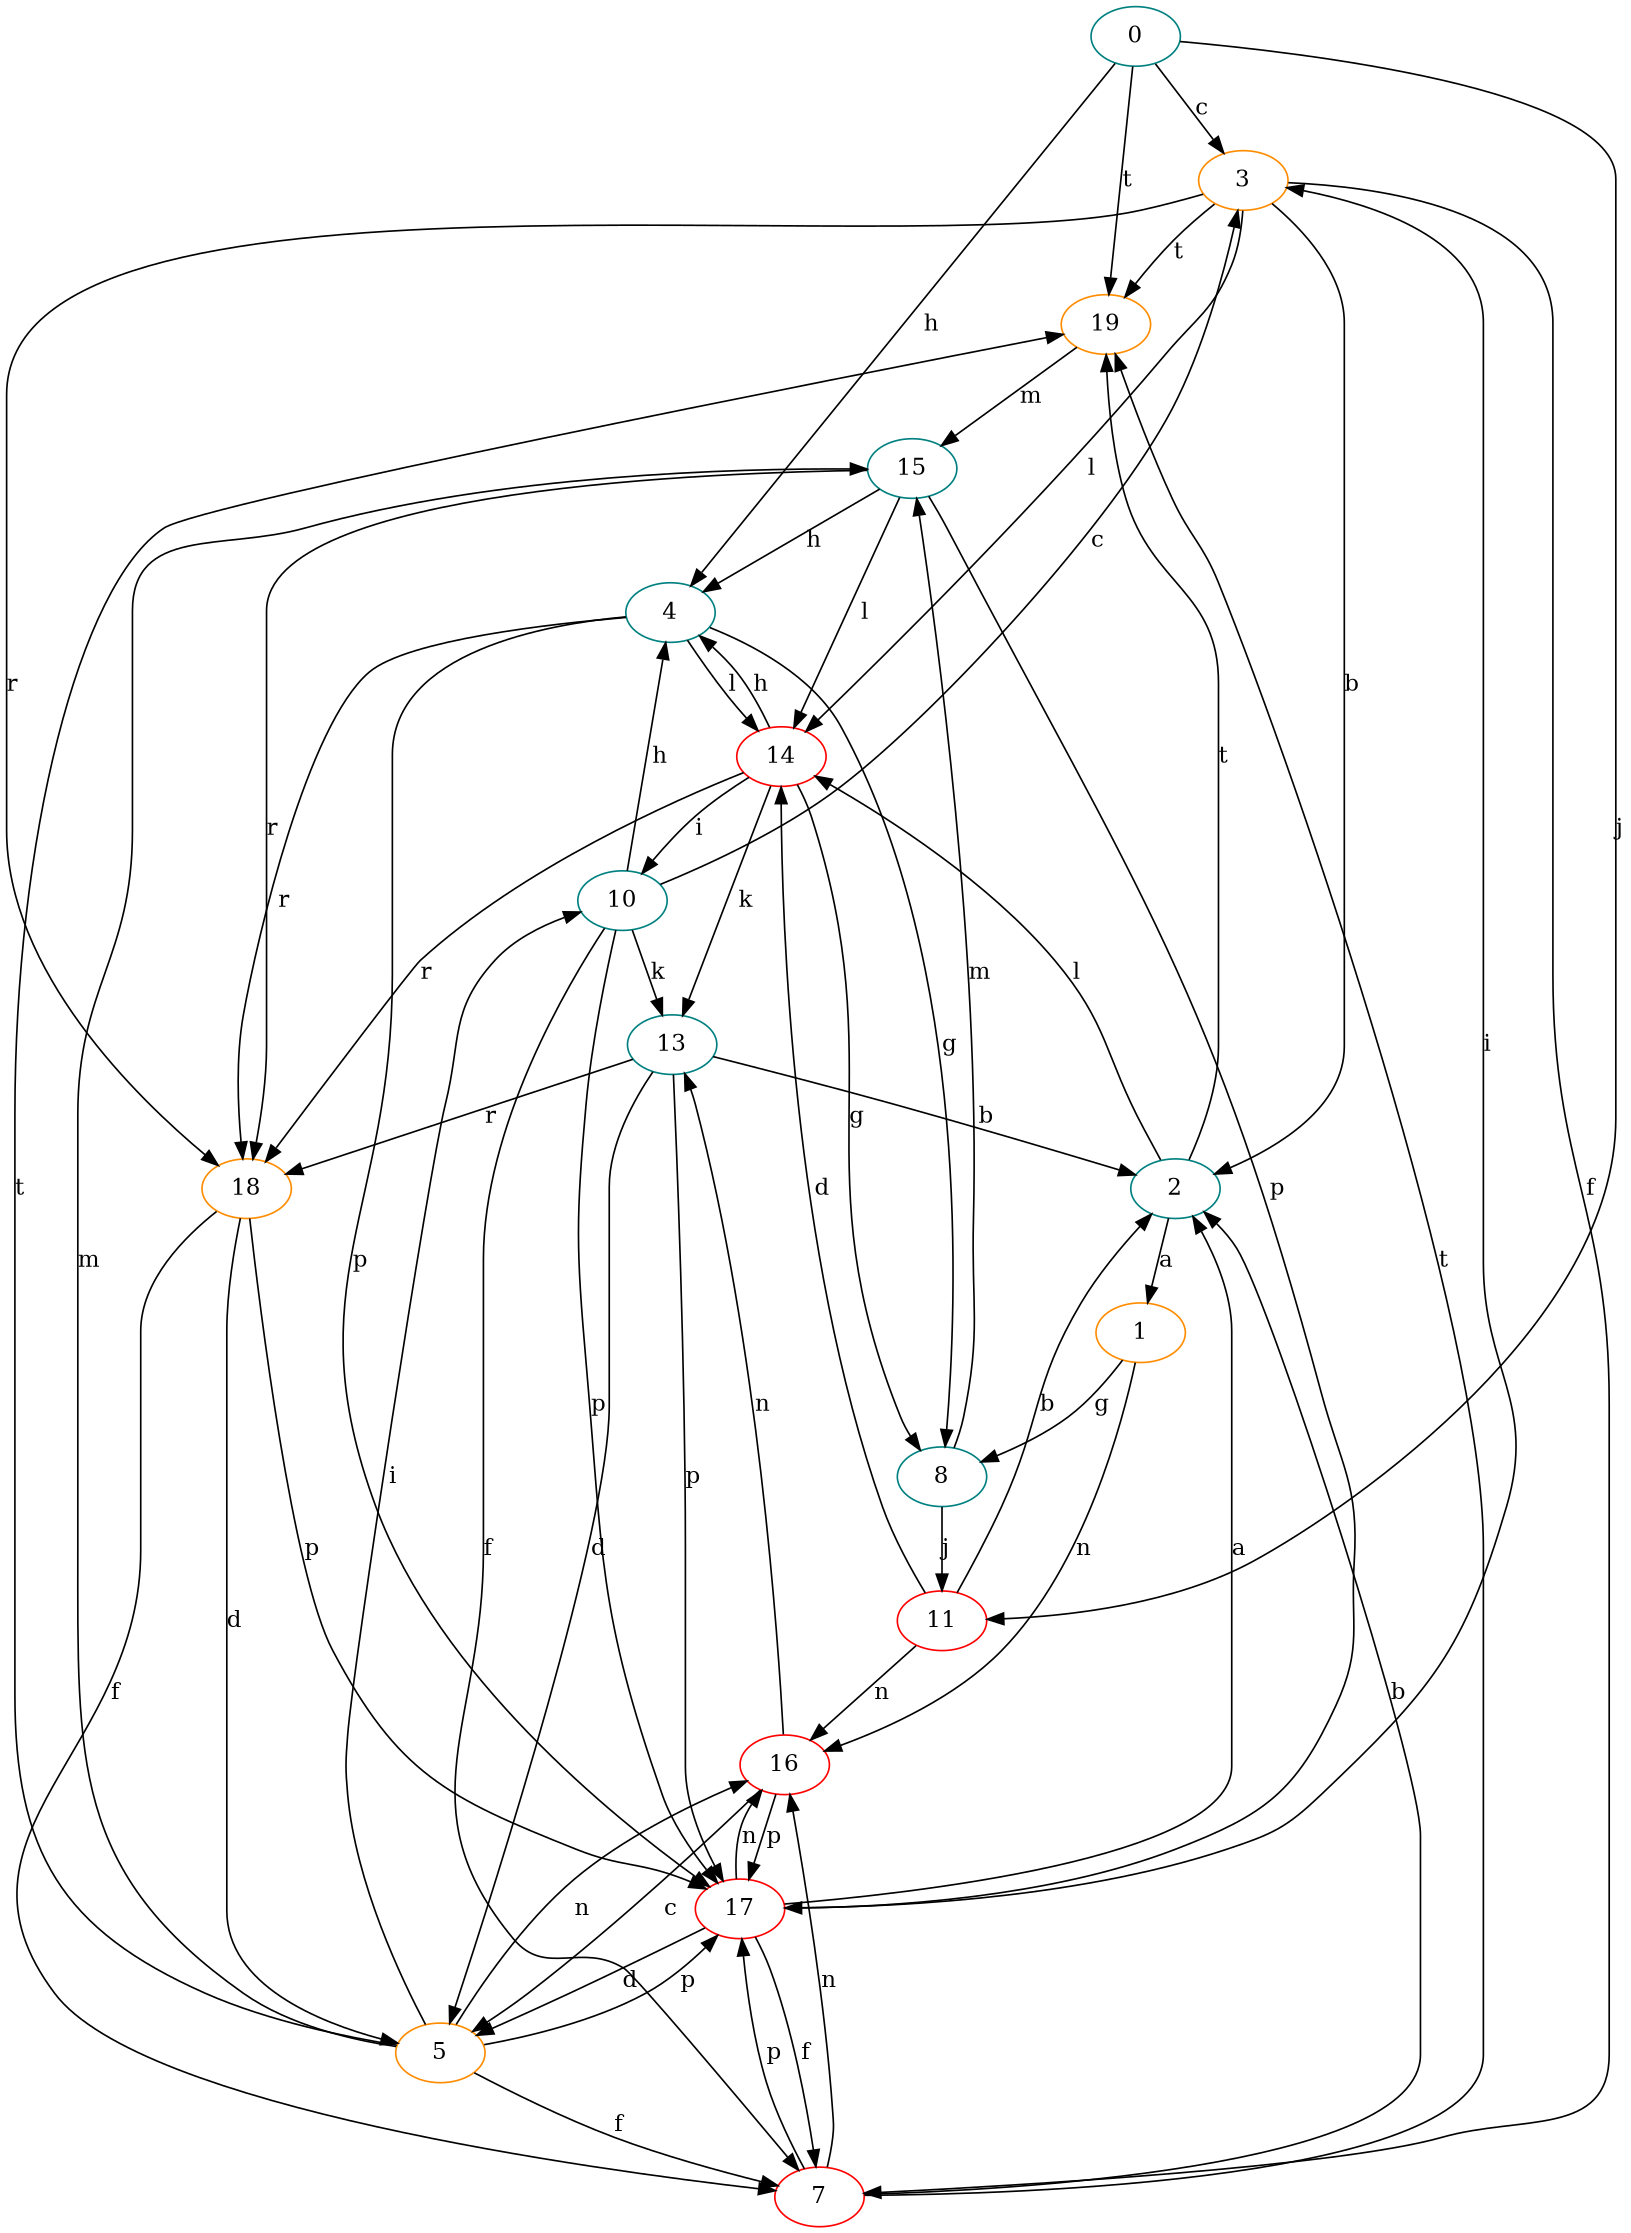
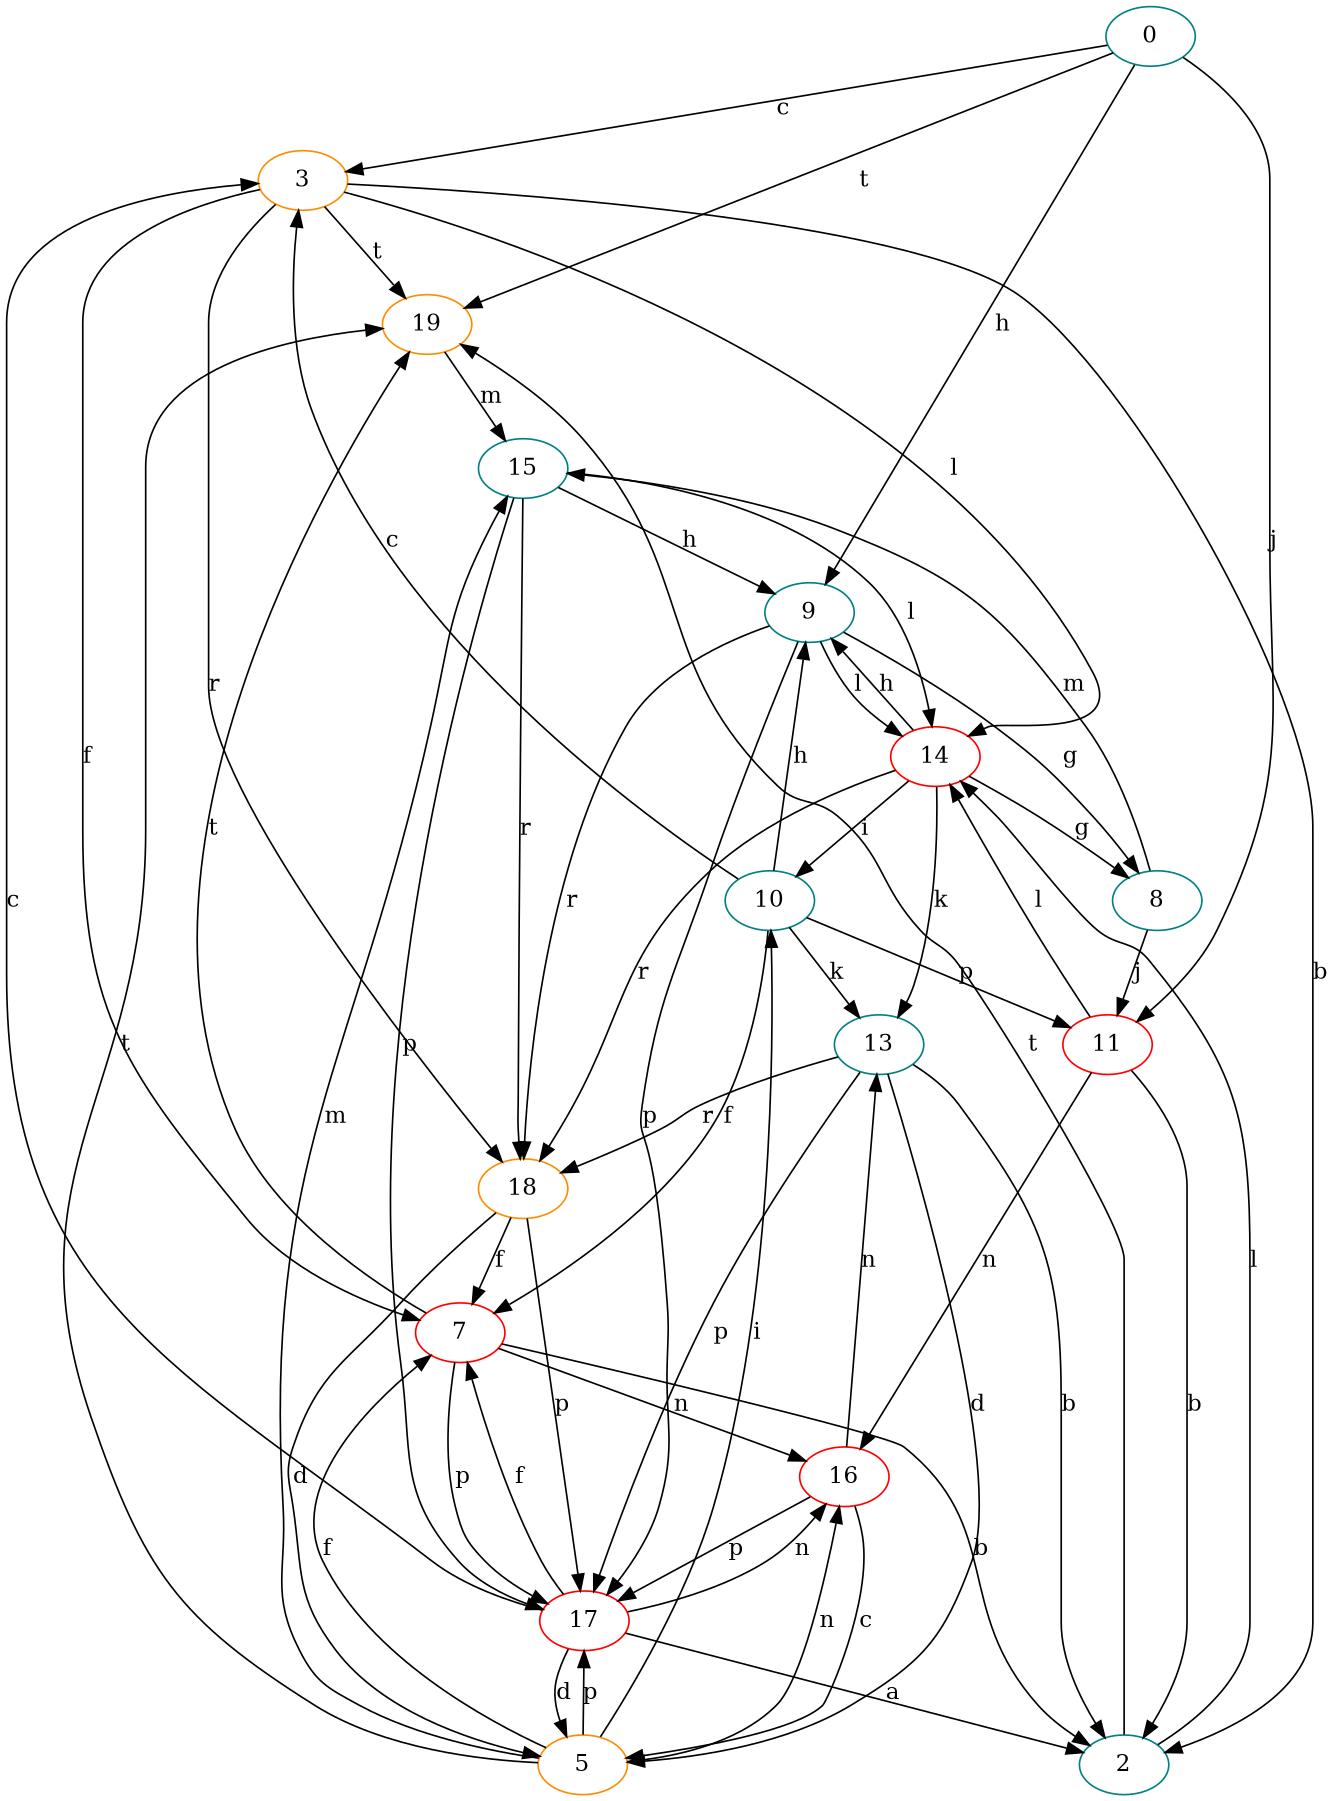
(670, 613) -> (810, 613)
(1488, 1045) -> (13, 901)
(823, 1189) -> (1039, 901)
(1141, 1333) -> none
(590, 1409) -> (931, 969)
